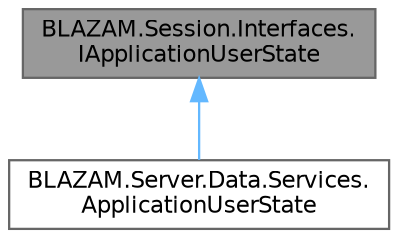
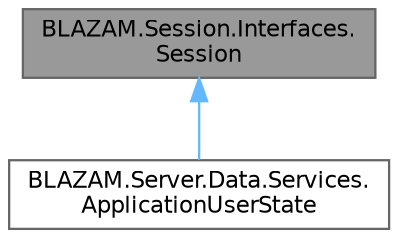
(199, 43) -> (199, 43)
